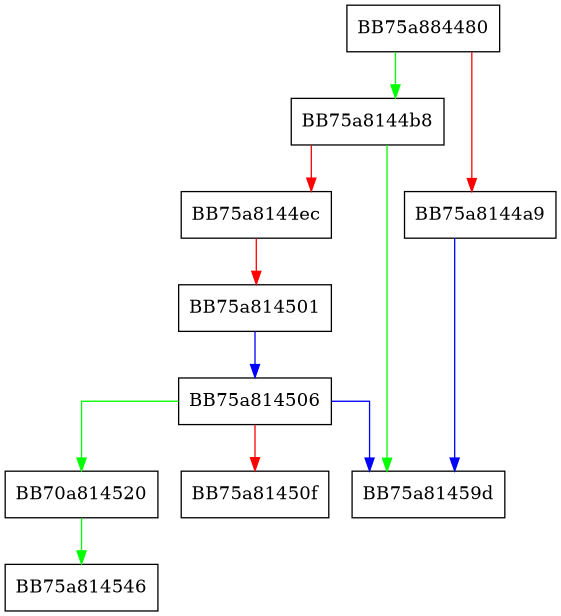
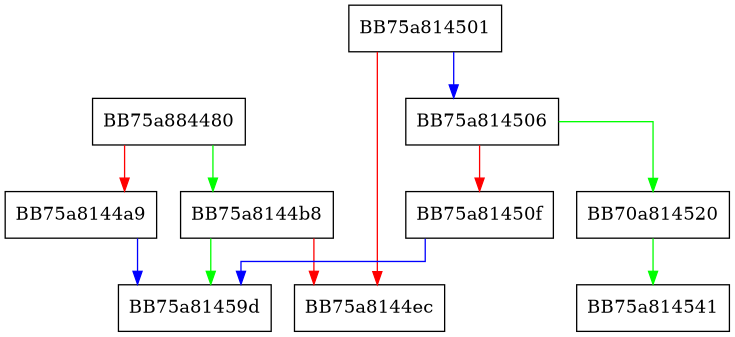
(256, 255) -> (377, 162)
(370, 411) -> (340, 261)
(82, 588) -> (653, 308)
